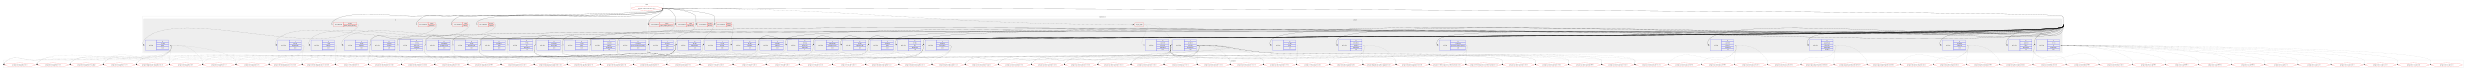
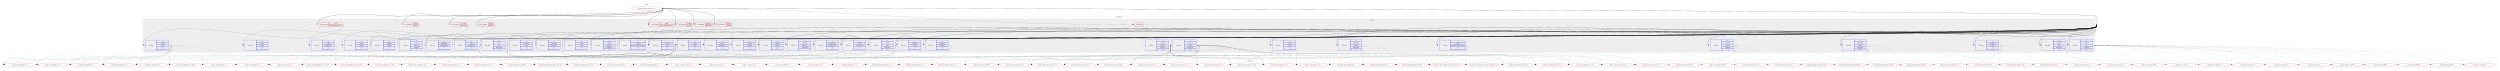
(152, 65) -> (119, 65)
(1379, 65) -> (1379, 65)
none -> (1916, 65)
